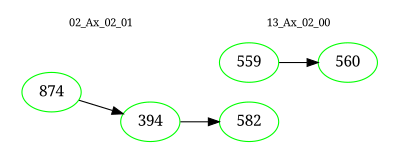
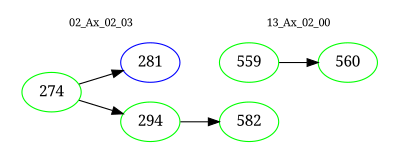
(101, 24) -> (101, 24)
none -> (150, 63)
(52, 92) -> (52, 92)
(150, 122) -> (150, 122)
